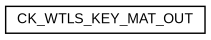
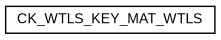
(105, 20) -> (110, 20)
